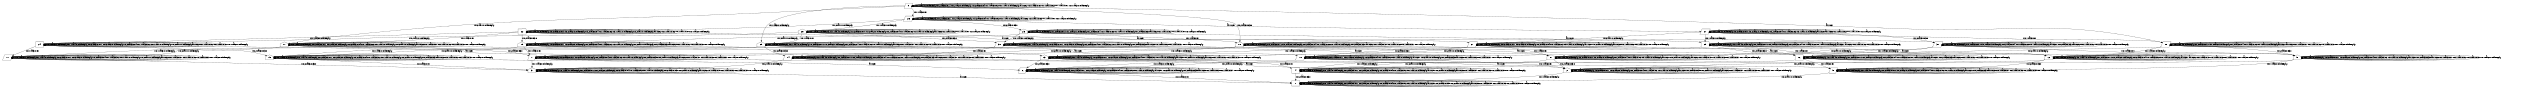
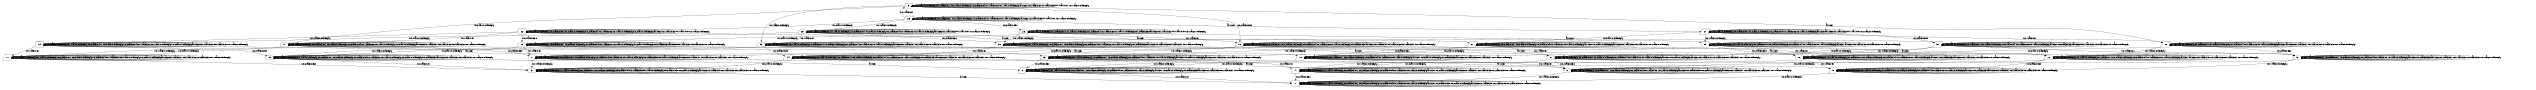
(914, 11) -> (900, 13)
